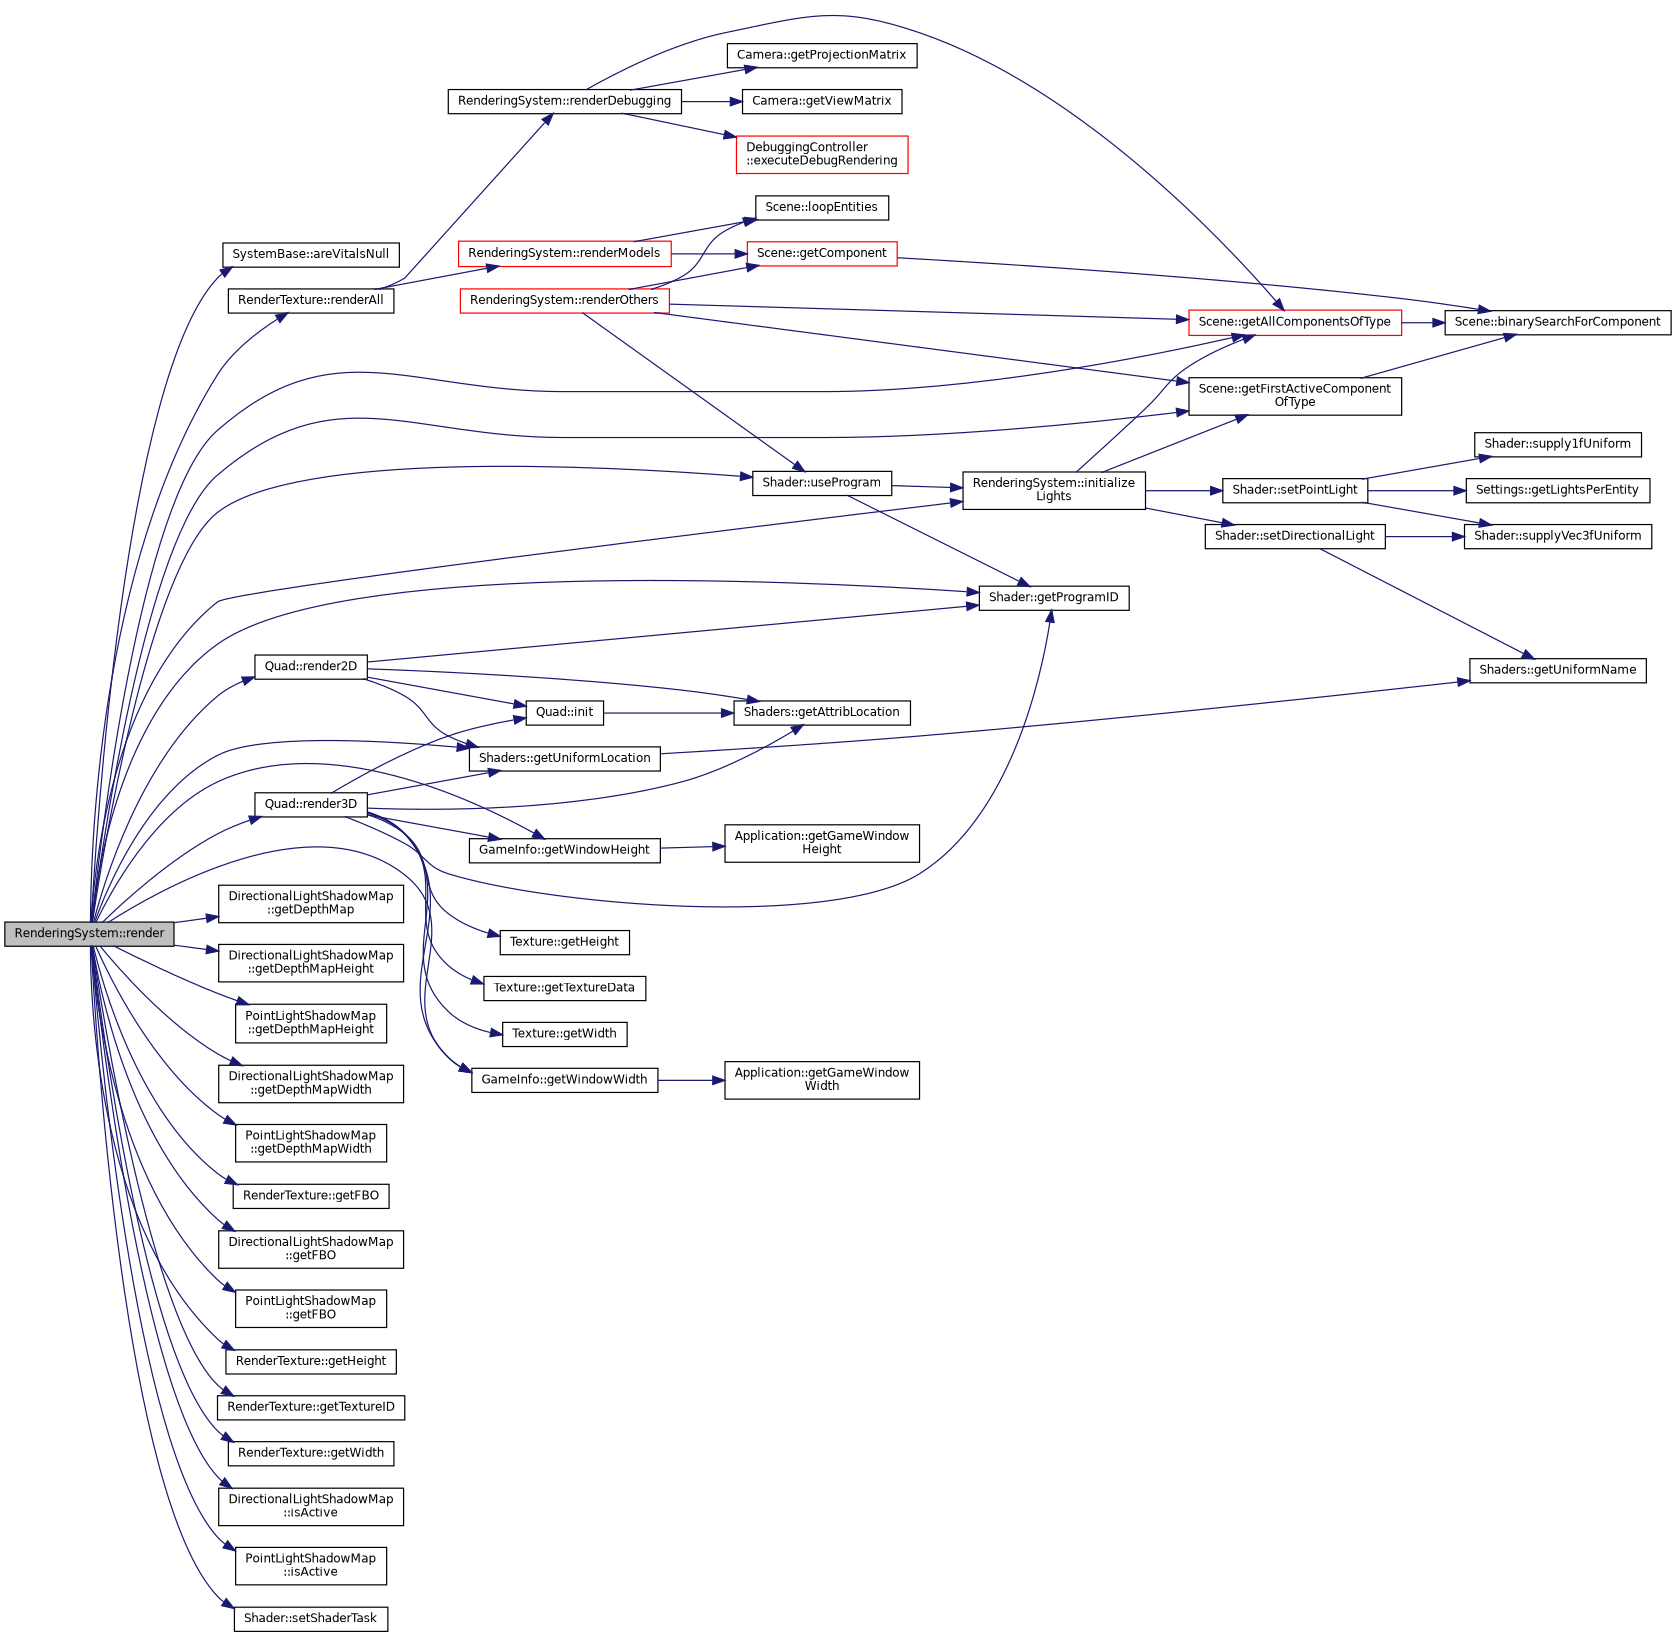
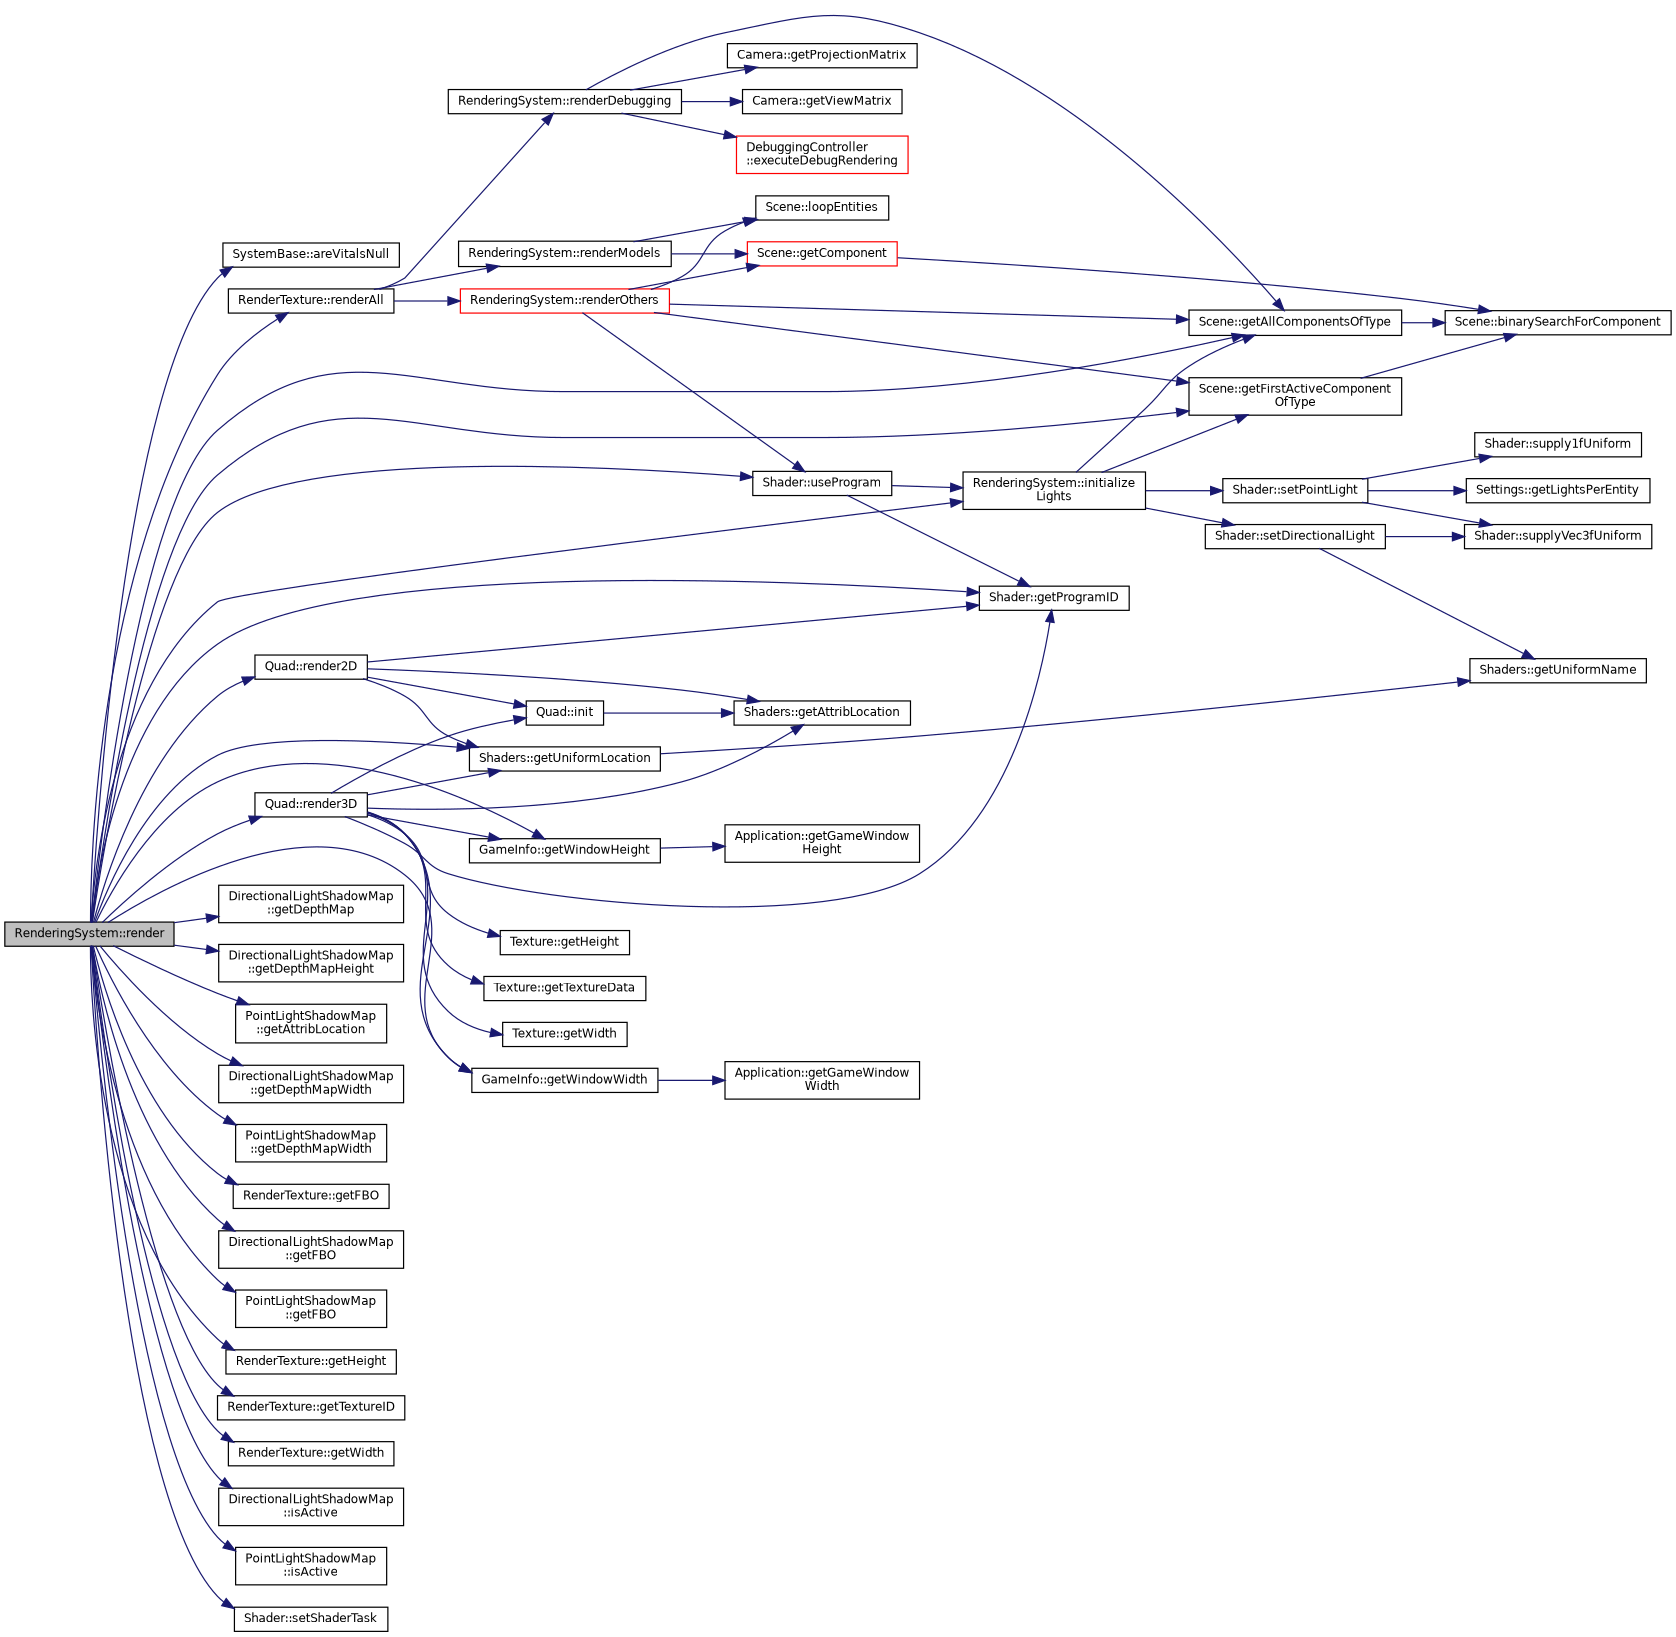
(565, 254) -> (565, 254)
none -> (421, 301)
(1295, 323) -> (1295, 323)
(311, 1024) -> (311, 1024)
